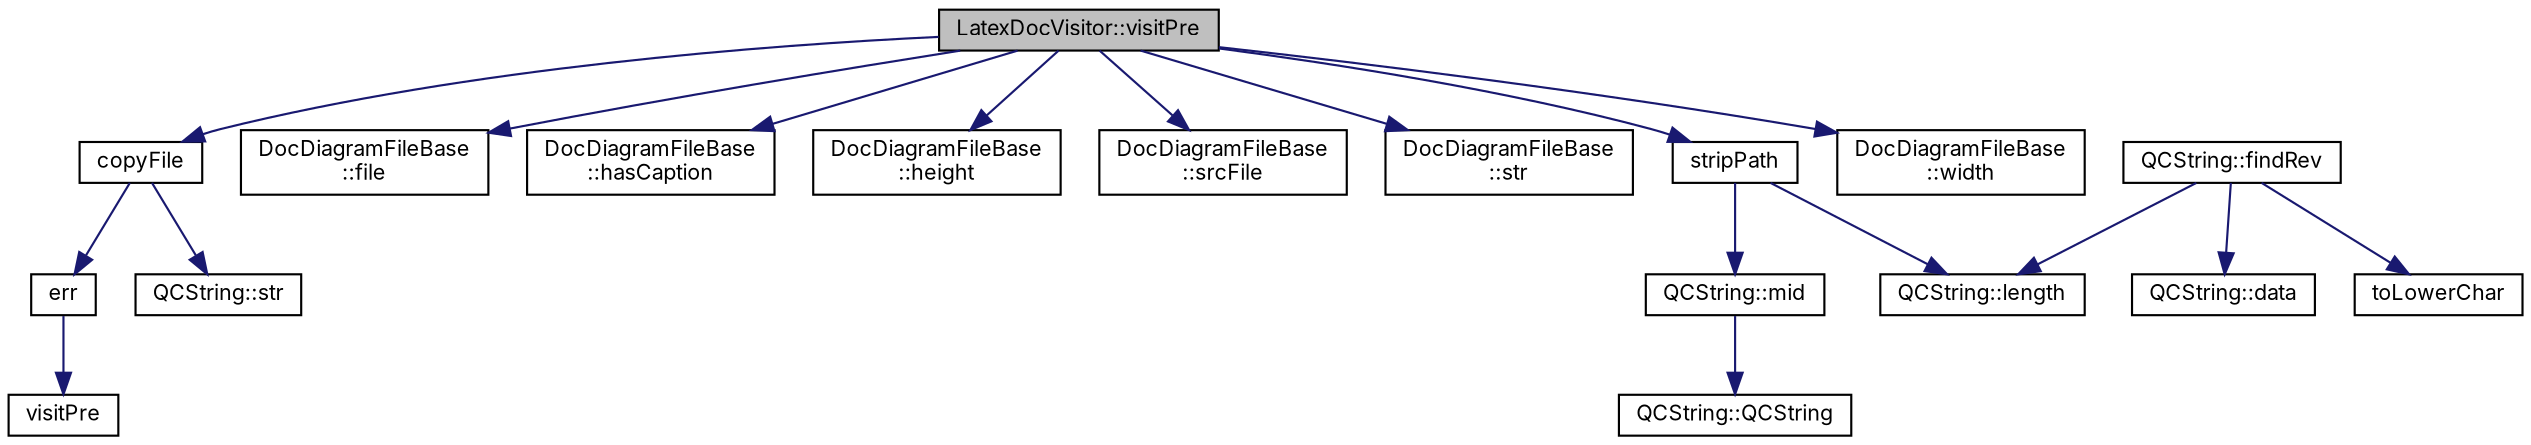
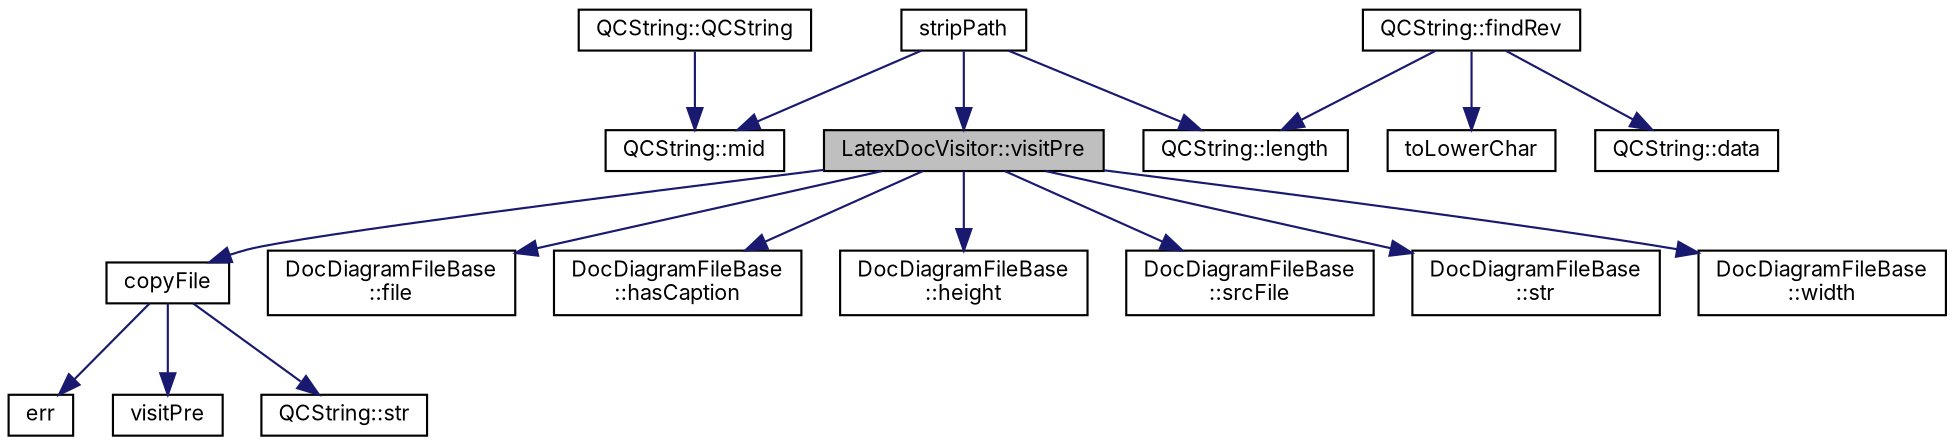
(1514, 97) -> (964, 80)
(63, 344) -> (168, 338)
(1735, 344) -> (695, 80)
